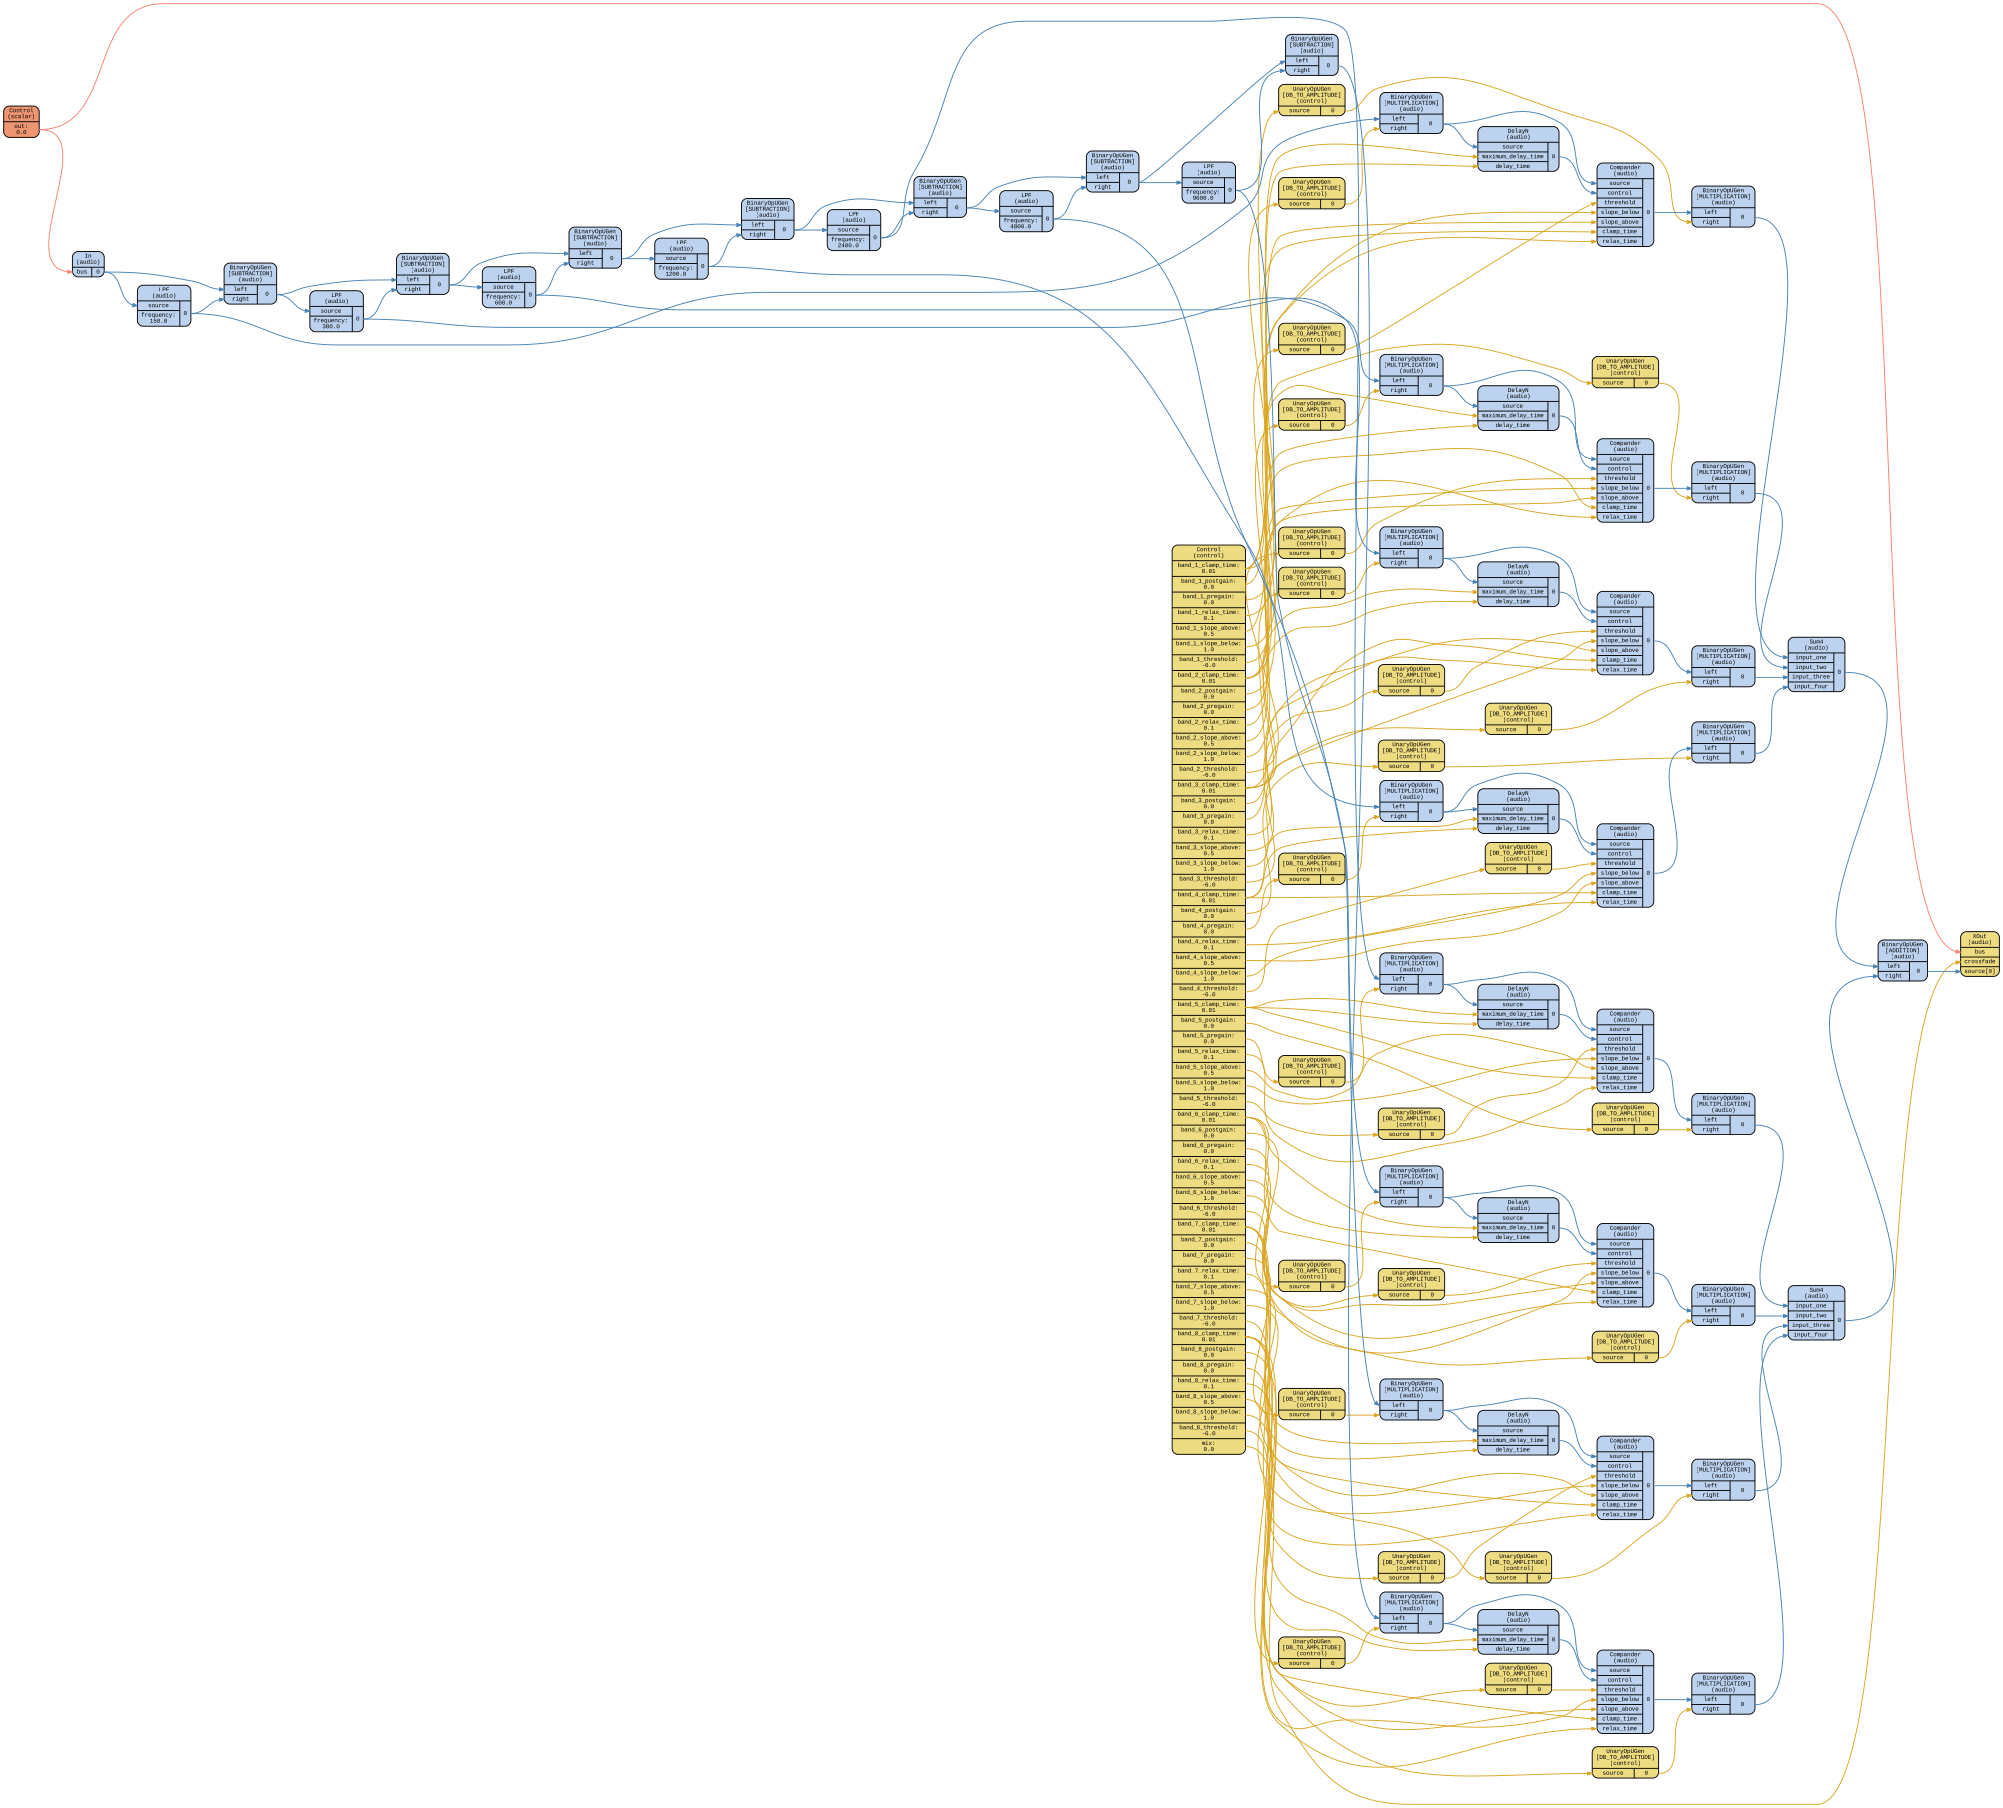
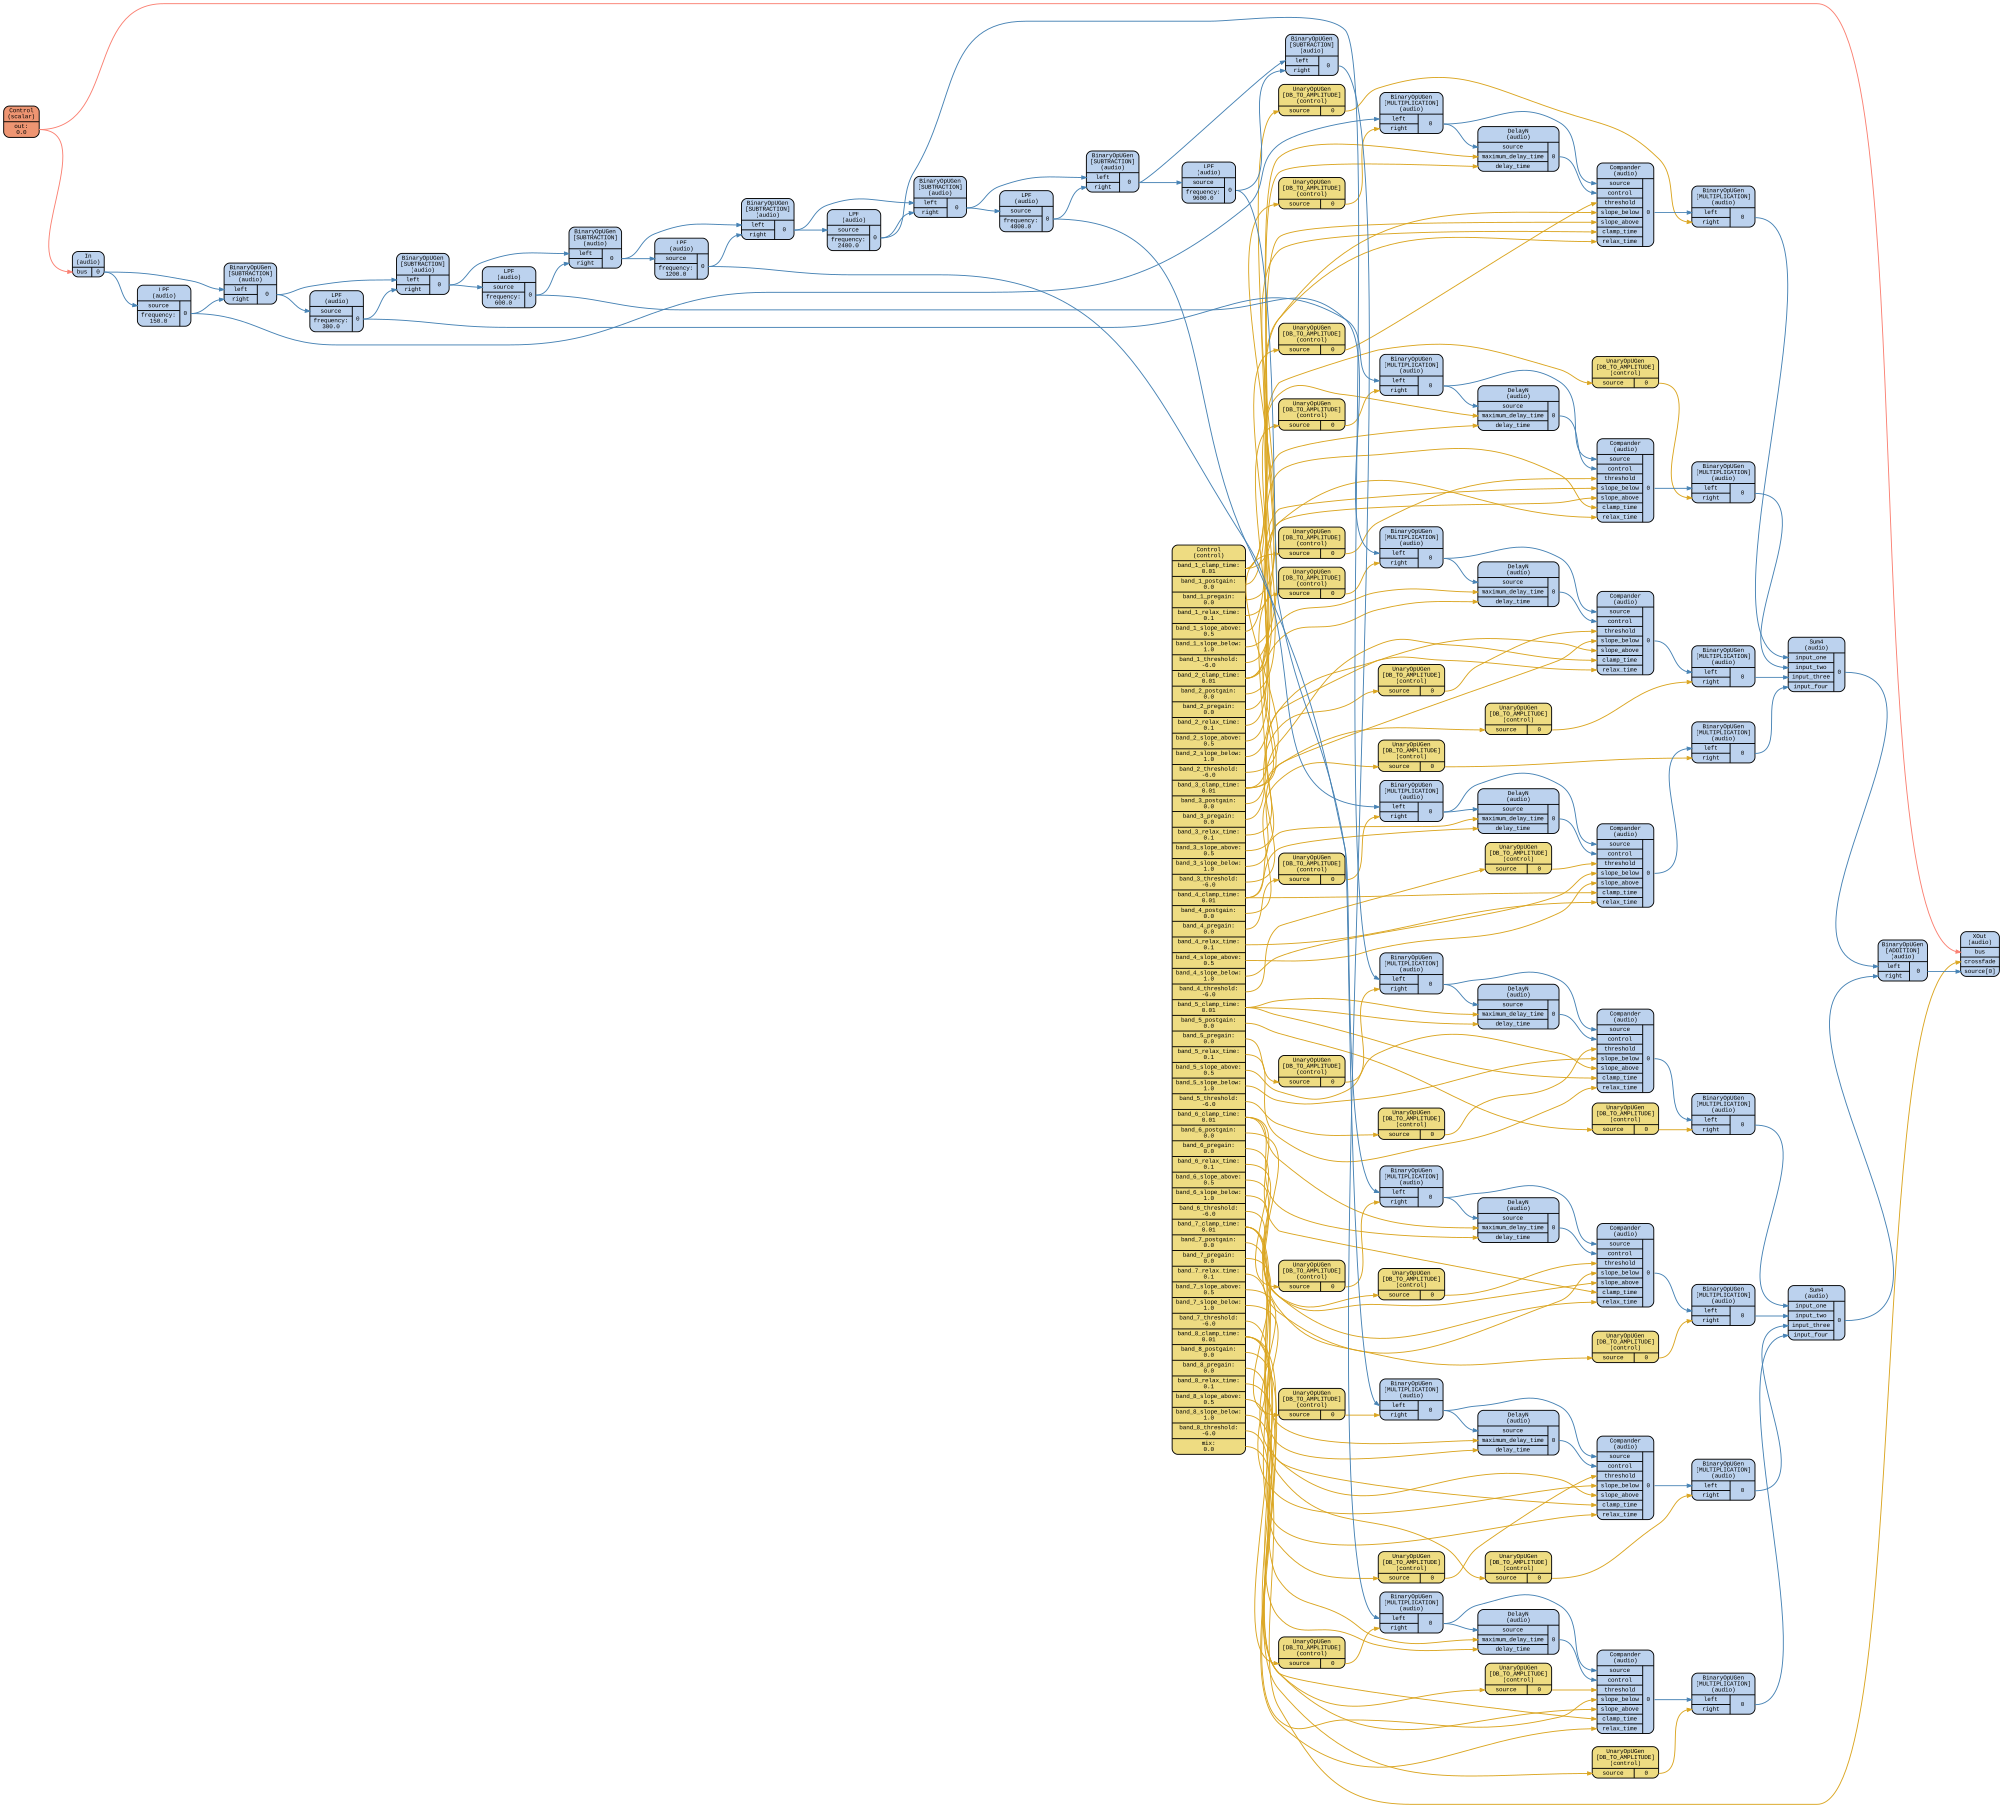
(1980, 954) -> (1980, 954)
